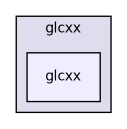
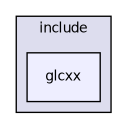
(64, 29) -> (64, 29)
